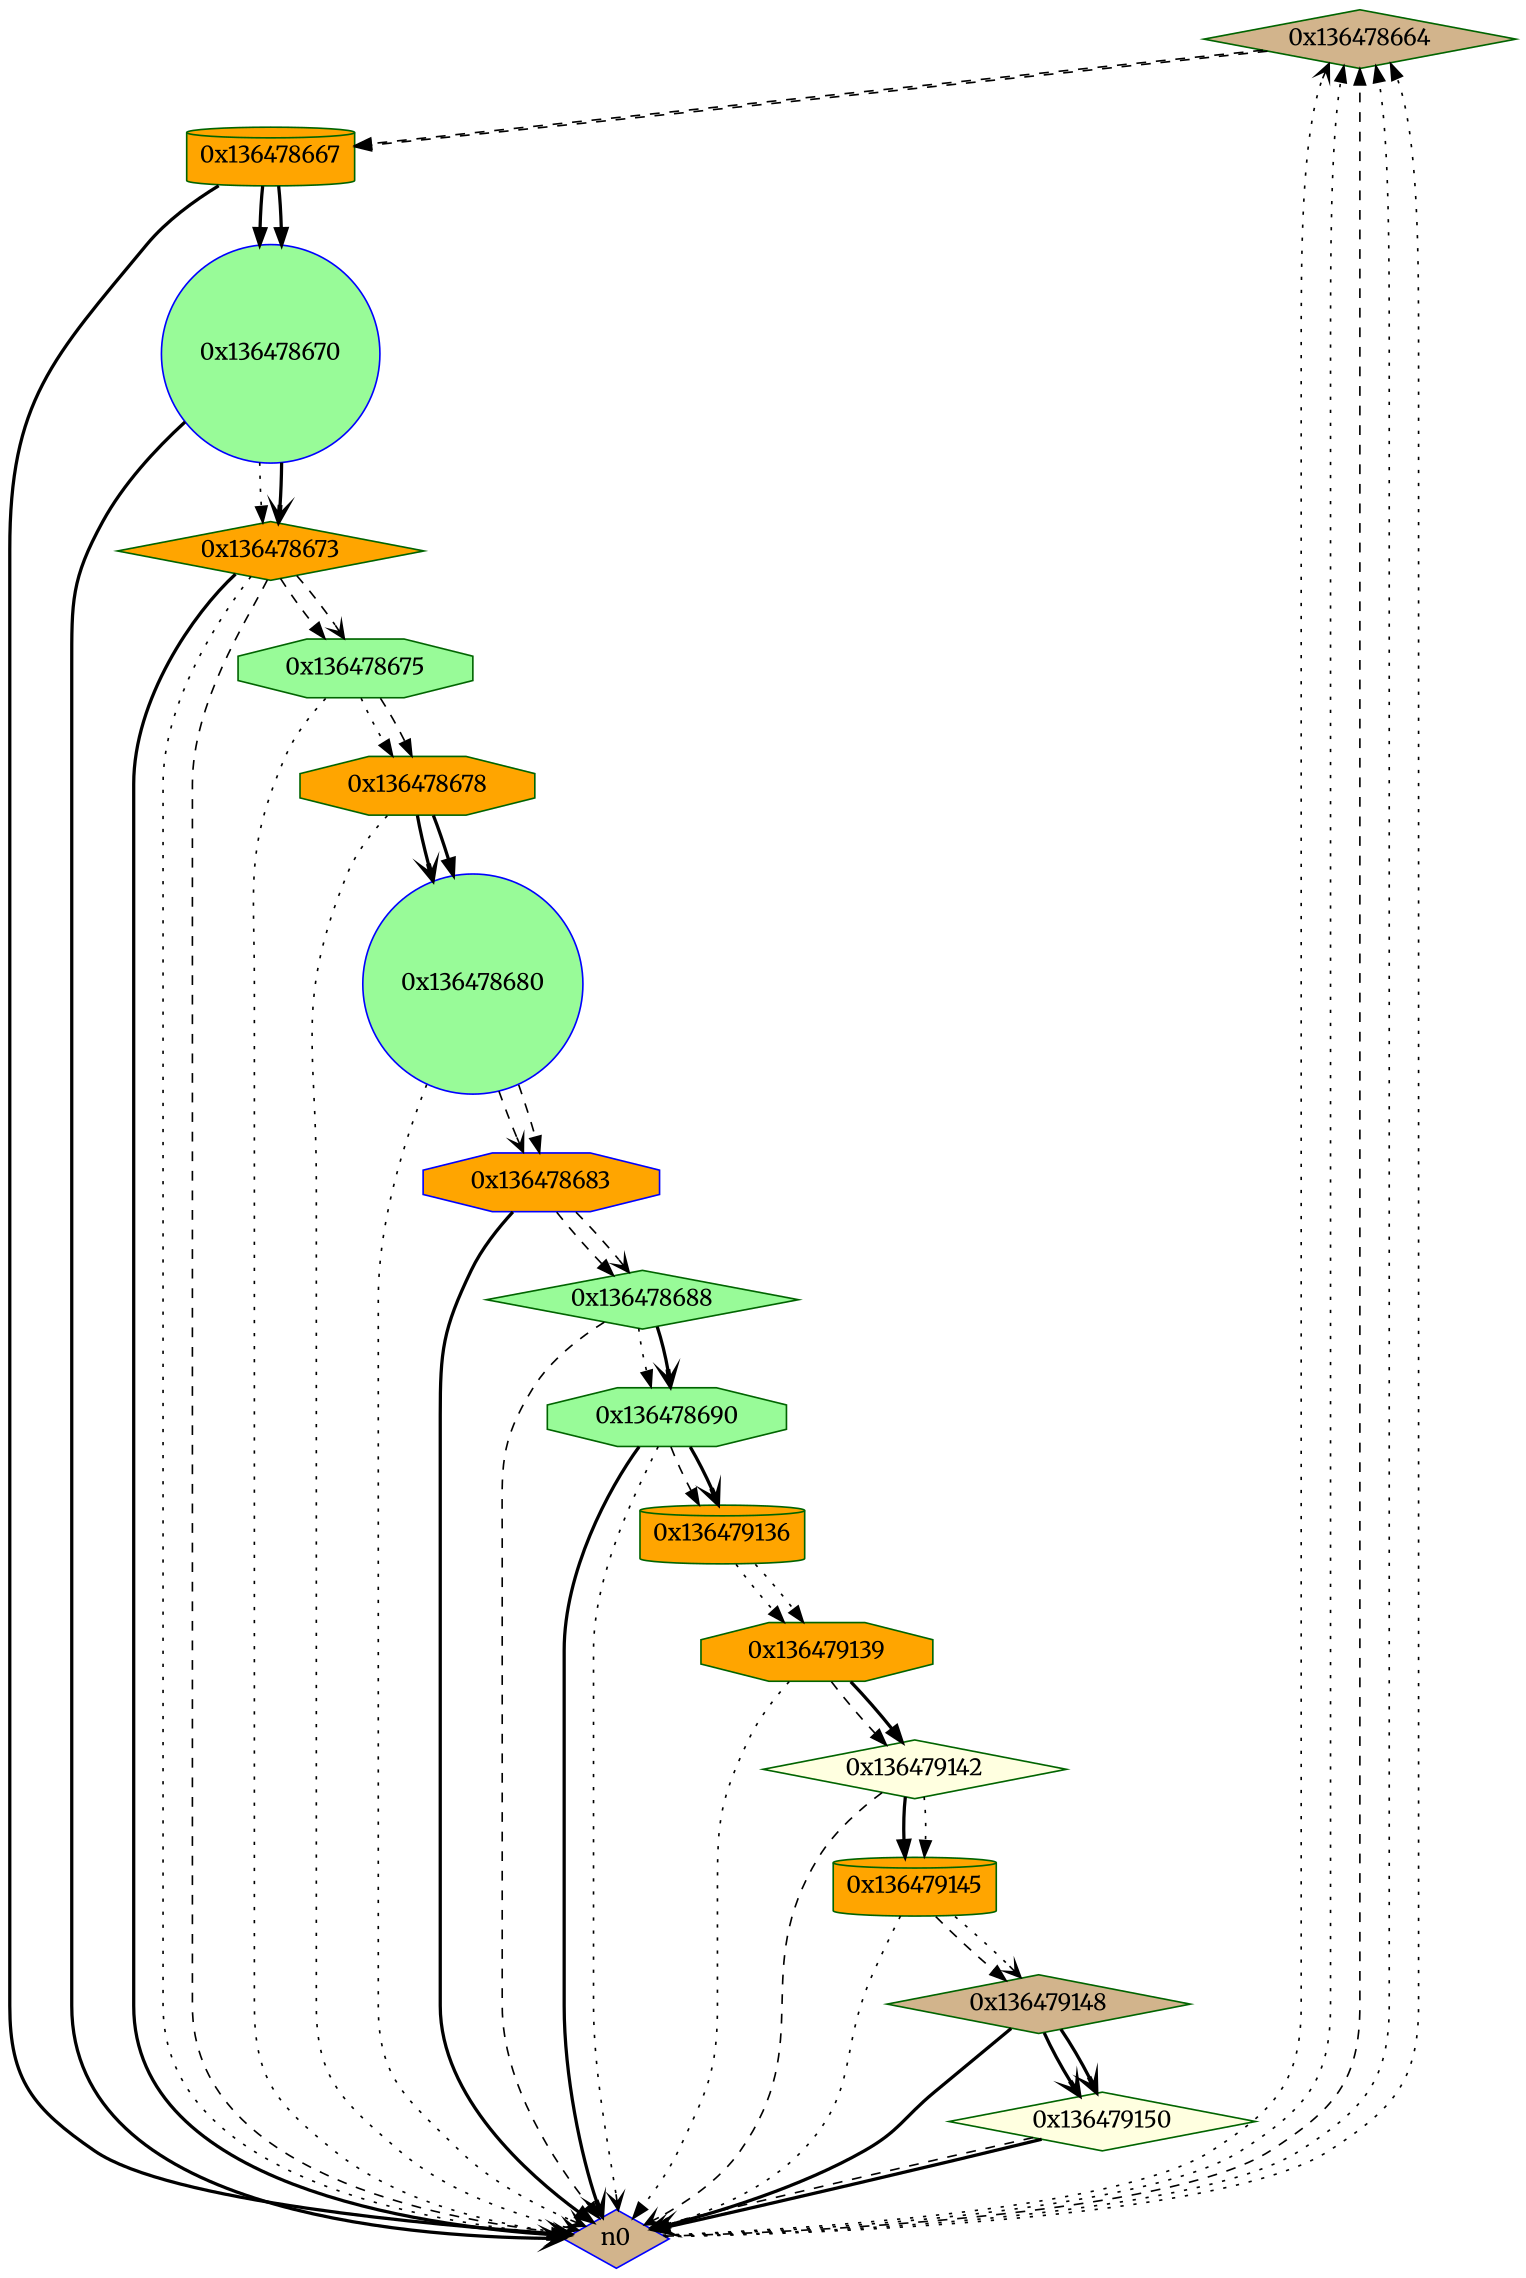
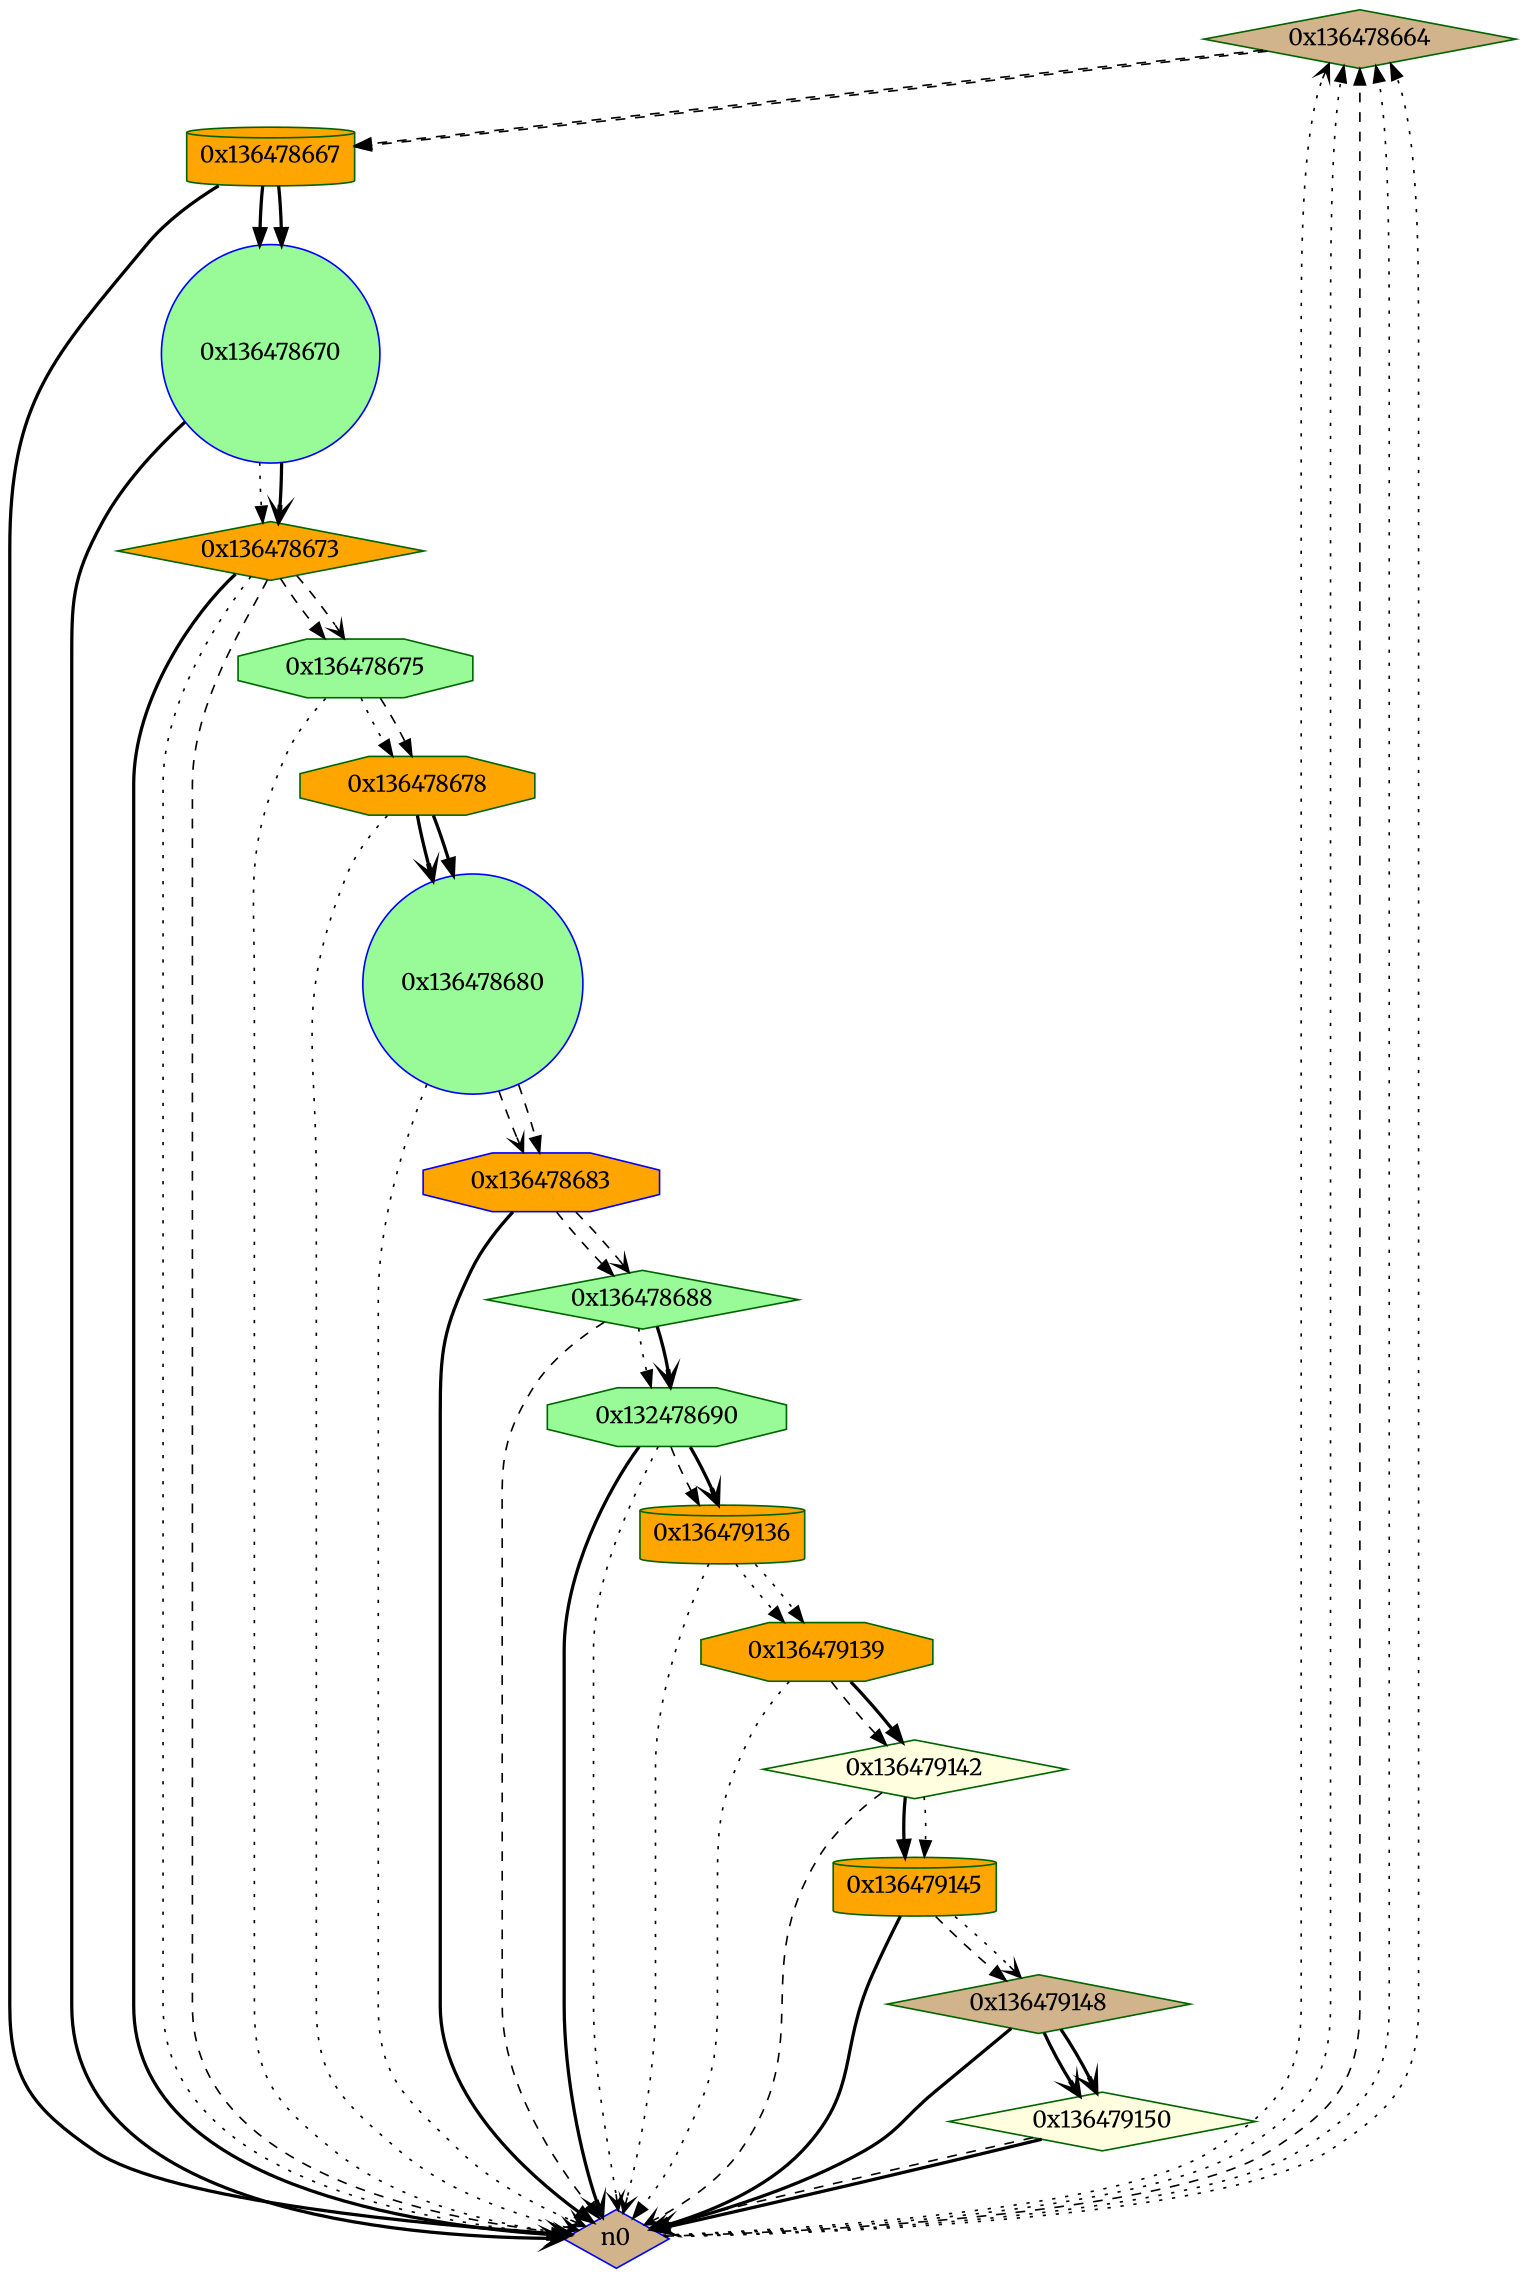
(667, 1417) -> (667, 1417)
none -> (655, 1878)
(832, 2109) -> (832, 2109)
